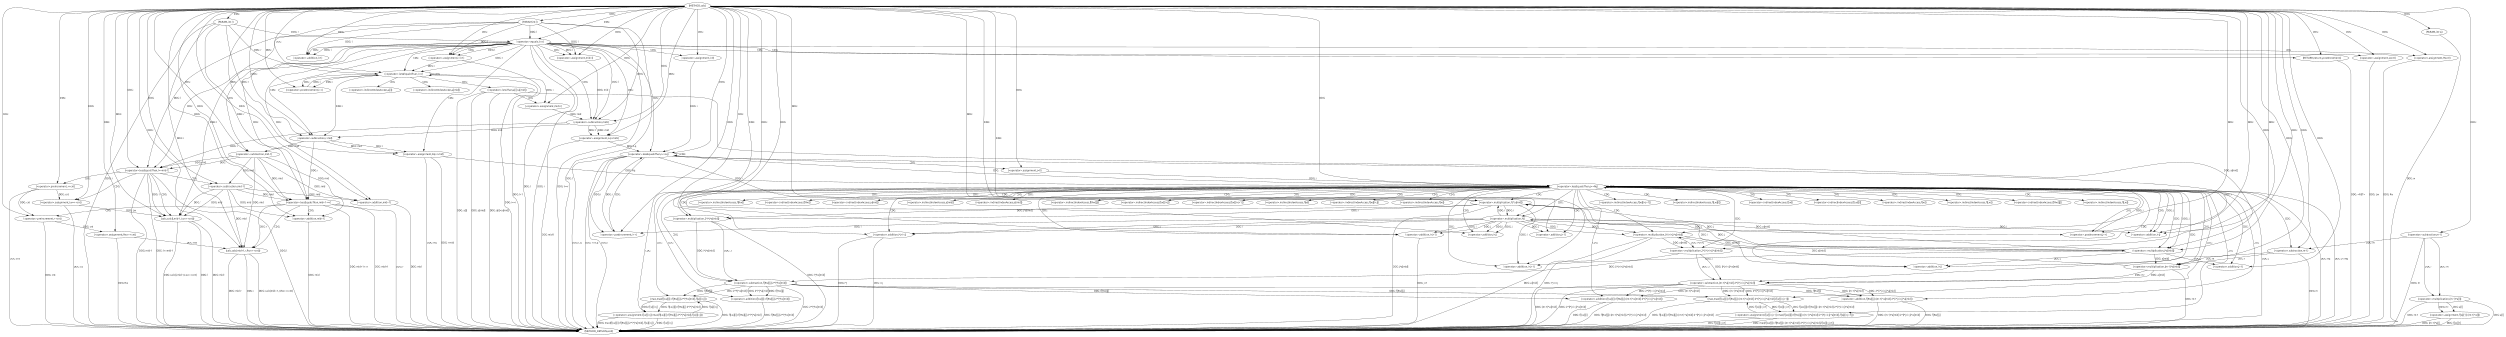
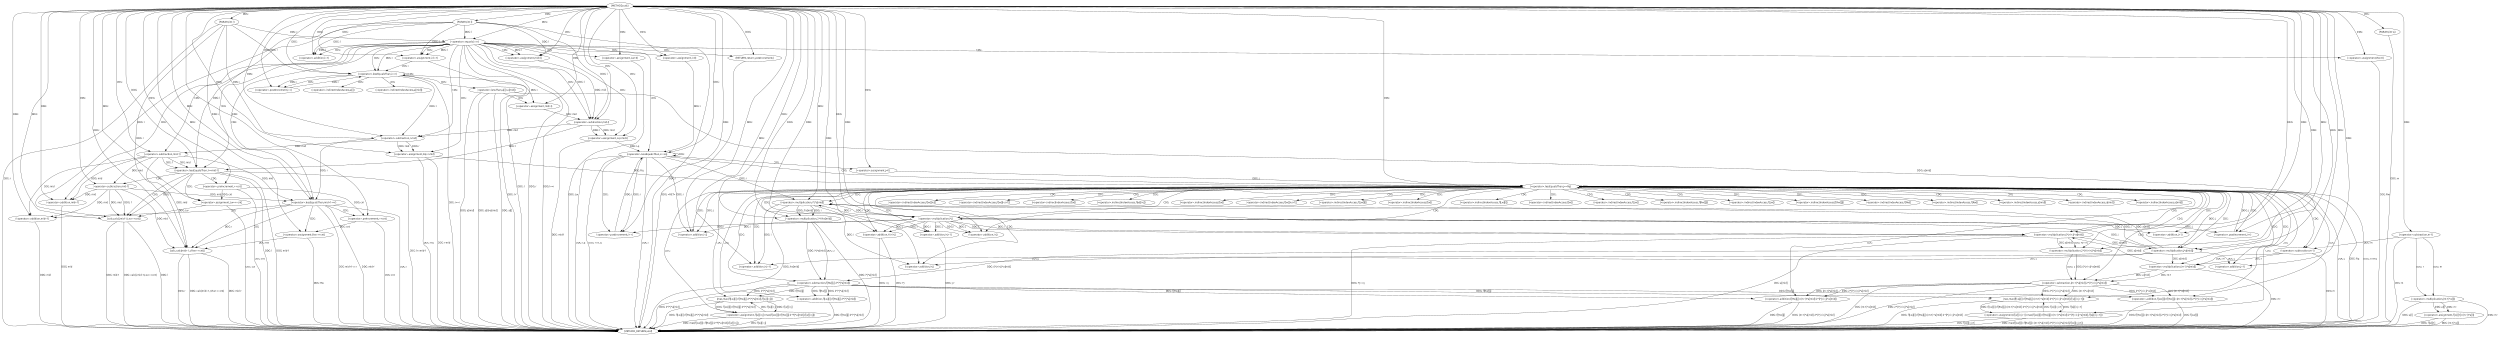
none -> (309, 218)
